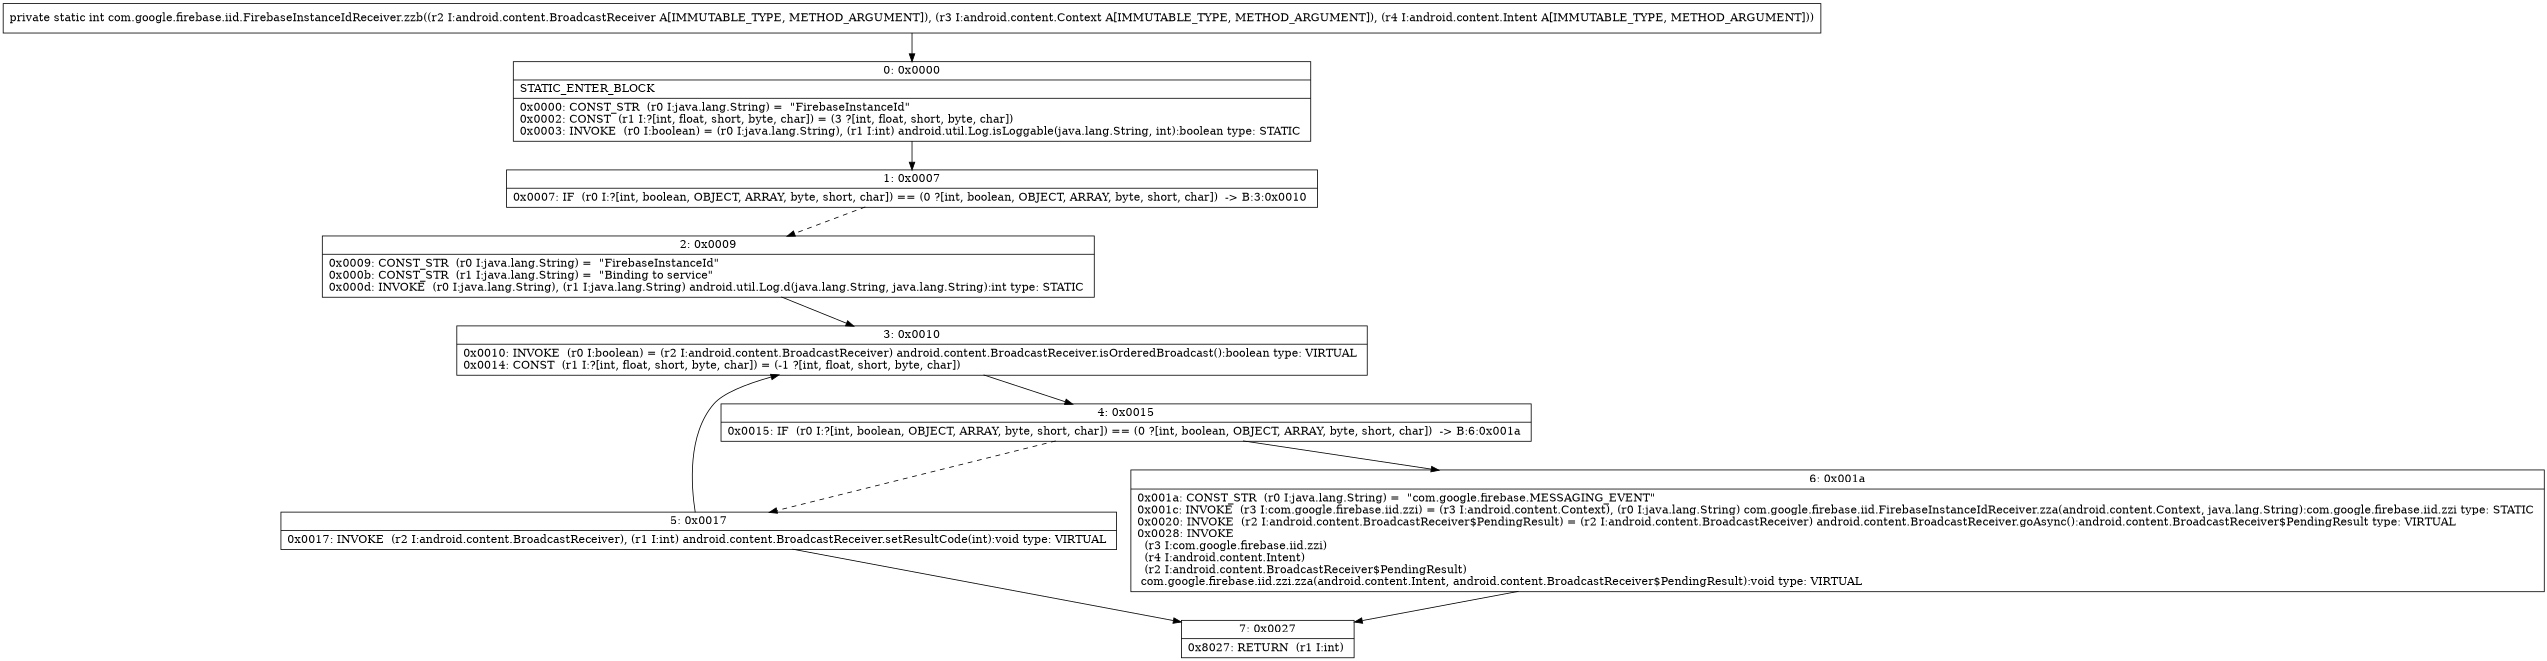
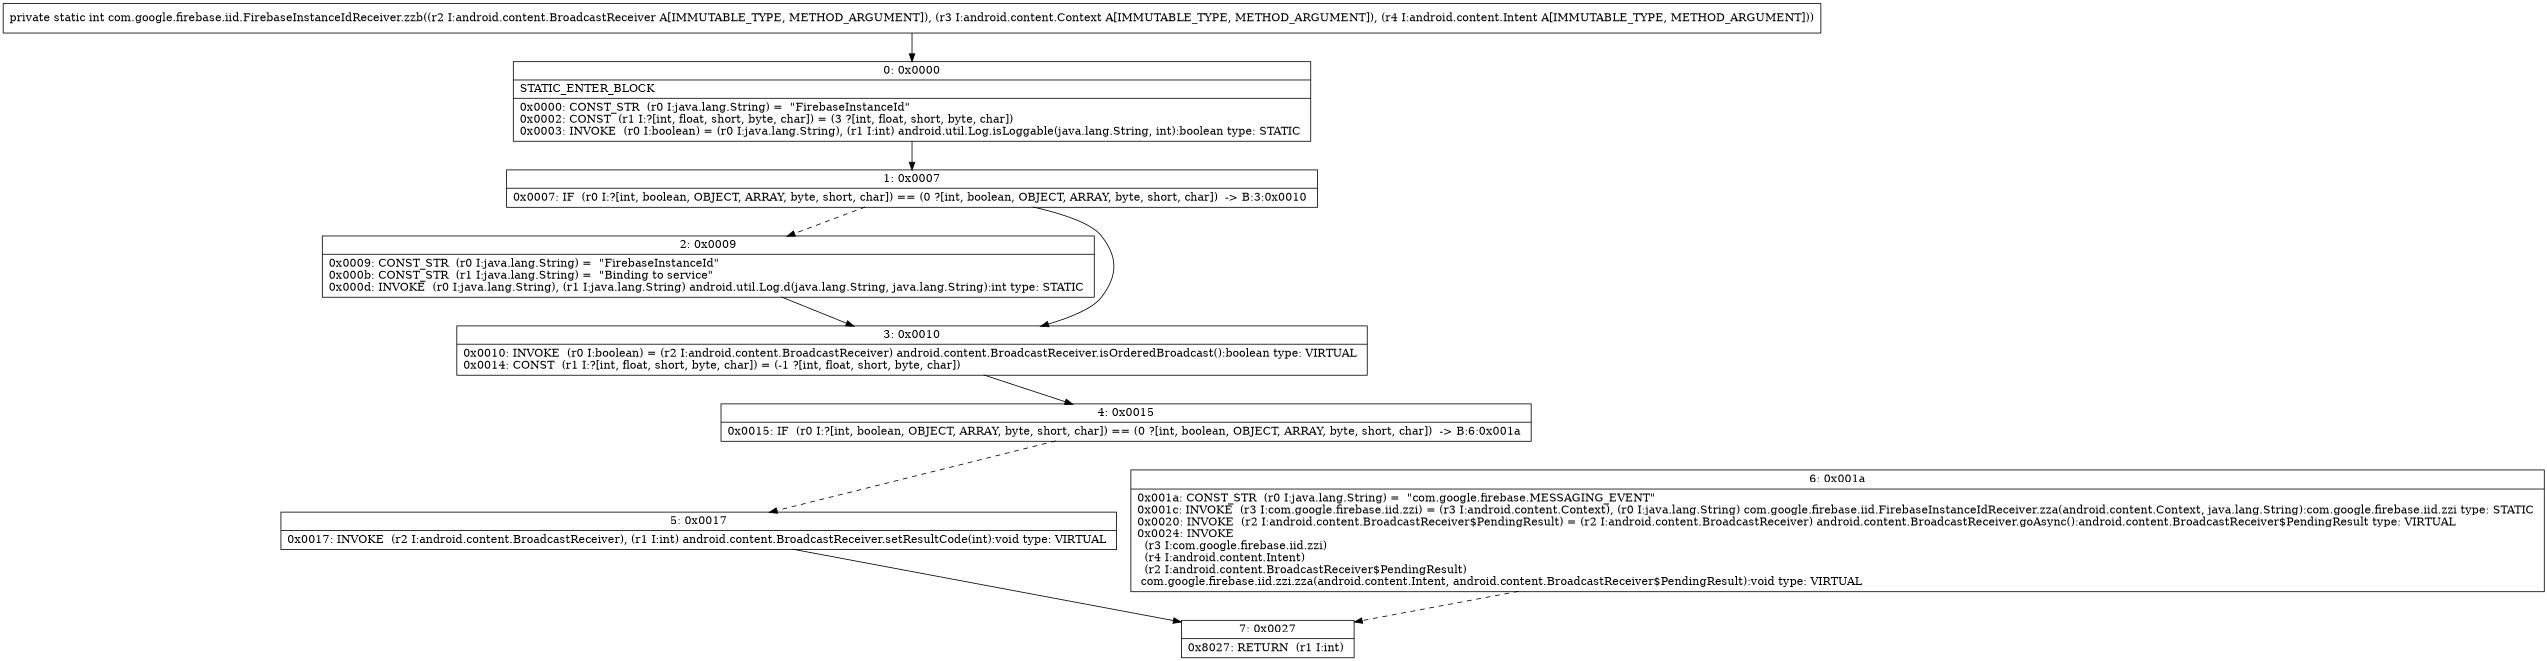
(701, 425) -> (1113, 259)
(1337, 455) -> none
(1189, 534) -> (1189, 534)
(1440, 606) -> (1440, 606)
